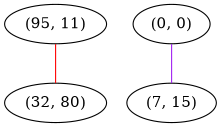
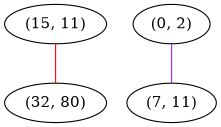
(56, 24) -> (56, 24)
(172, 24) -> (172, 24)
(172, 103) -> (172, 103)
